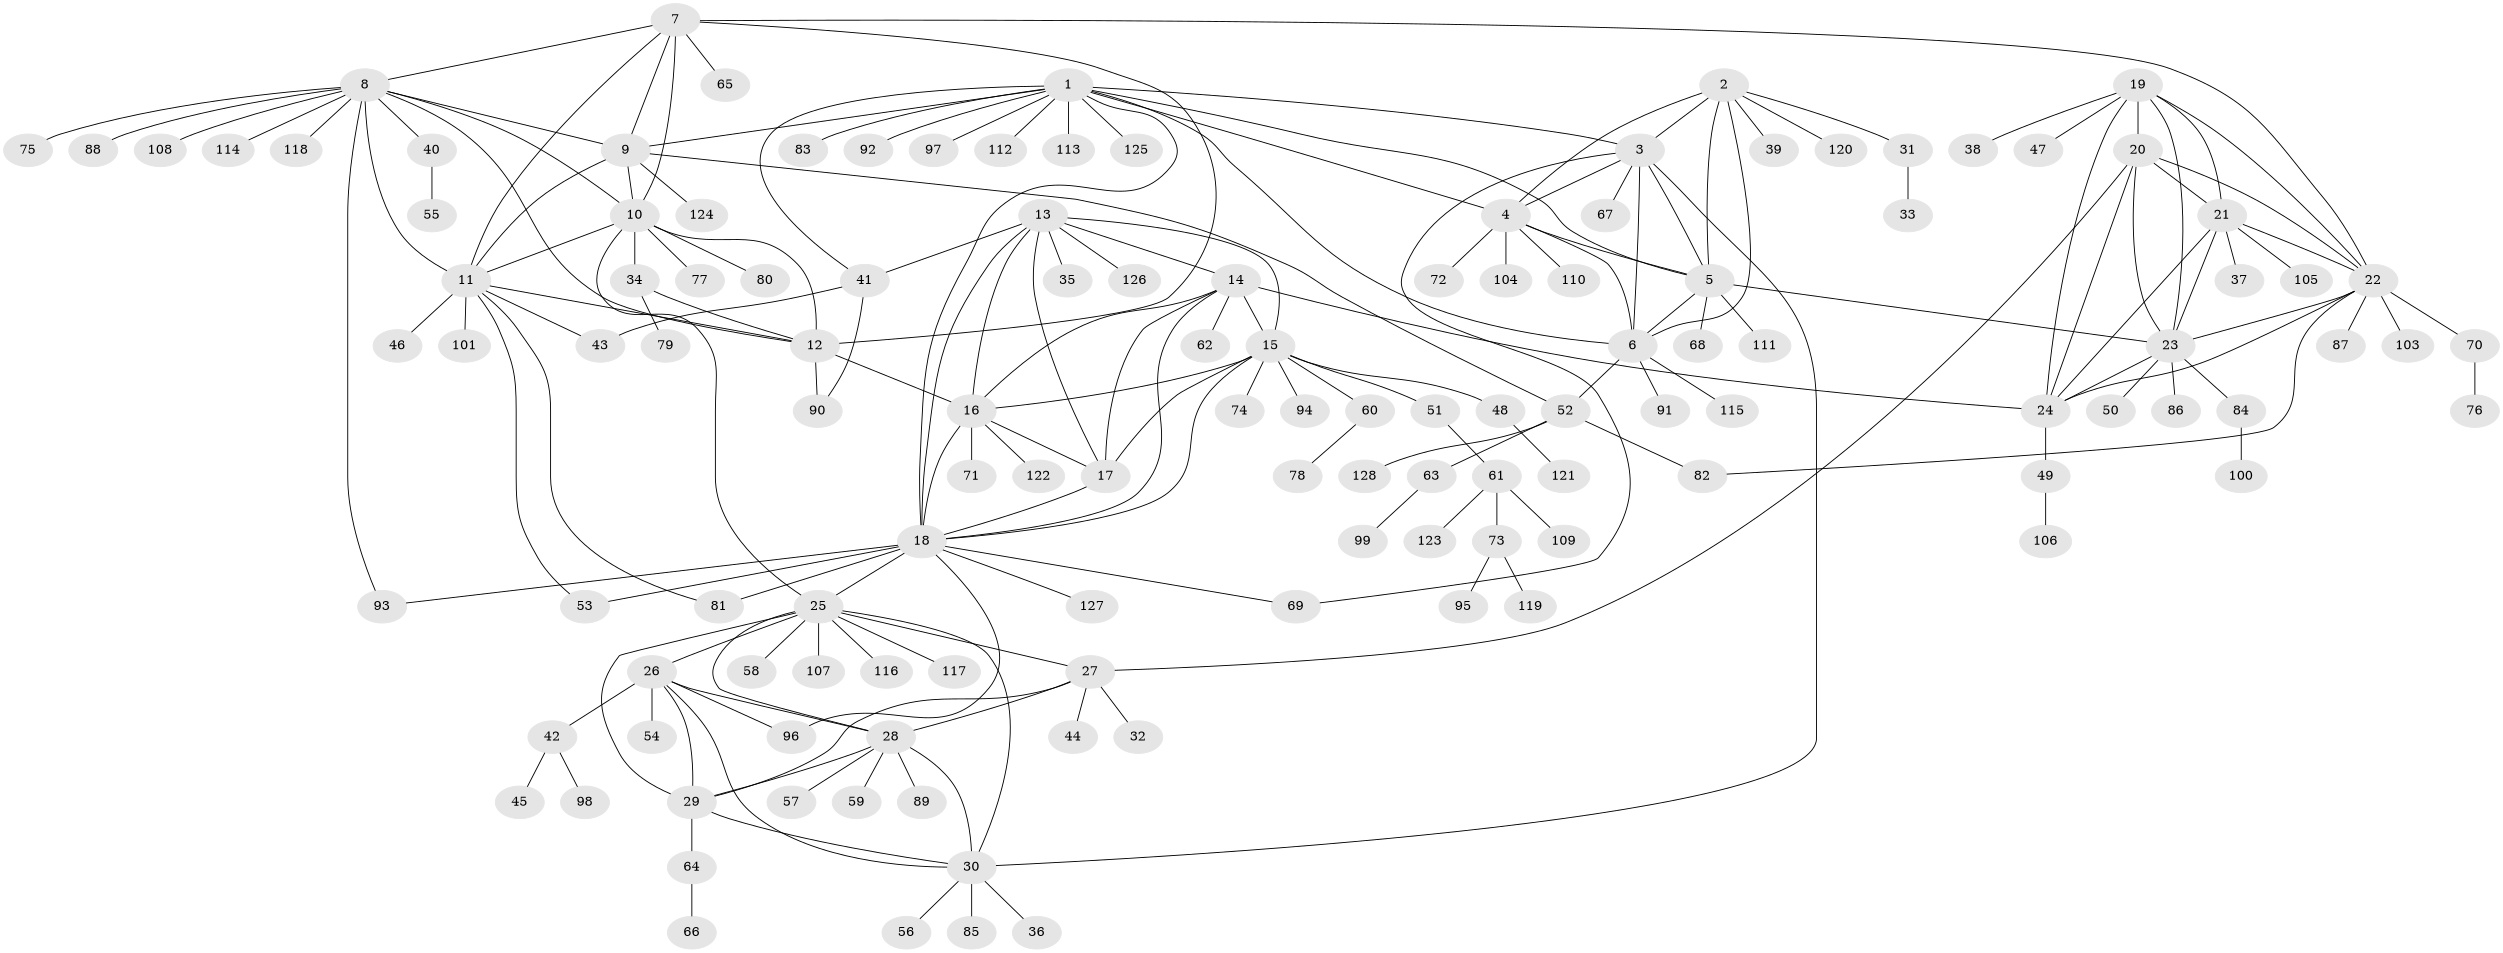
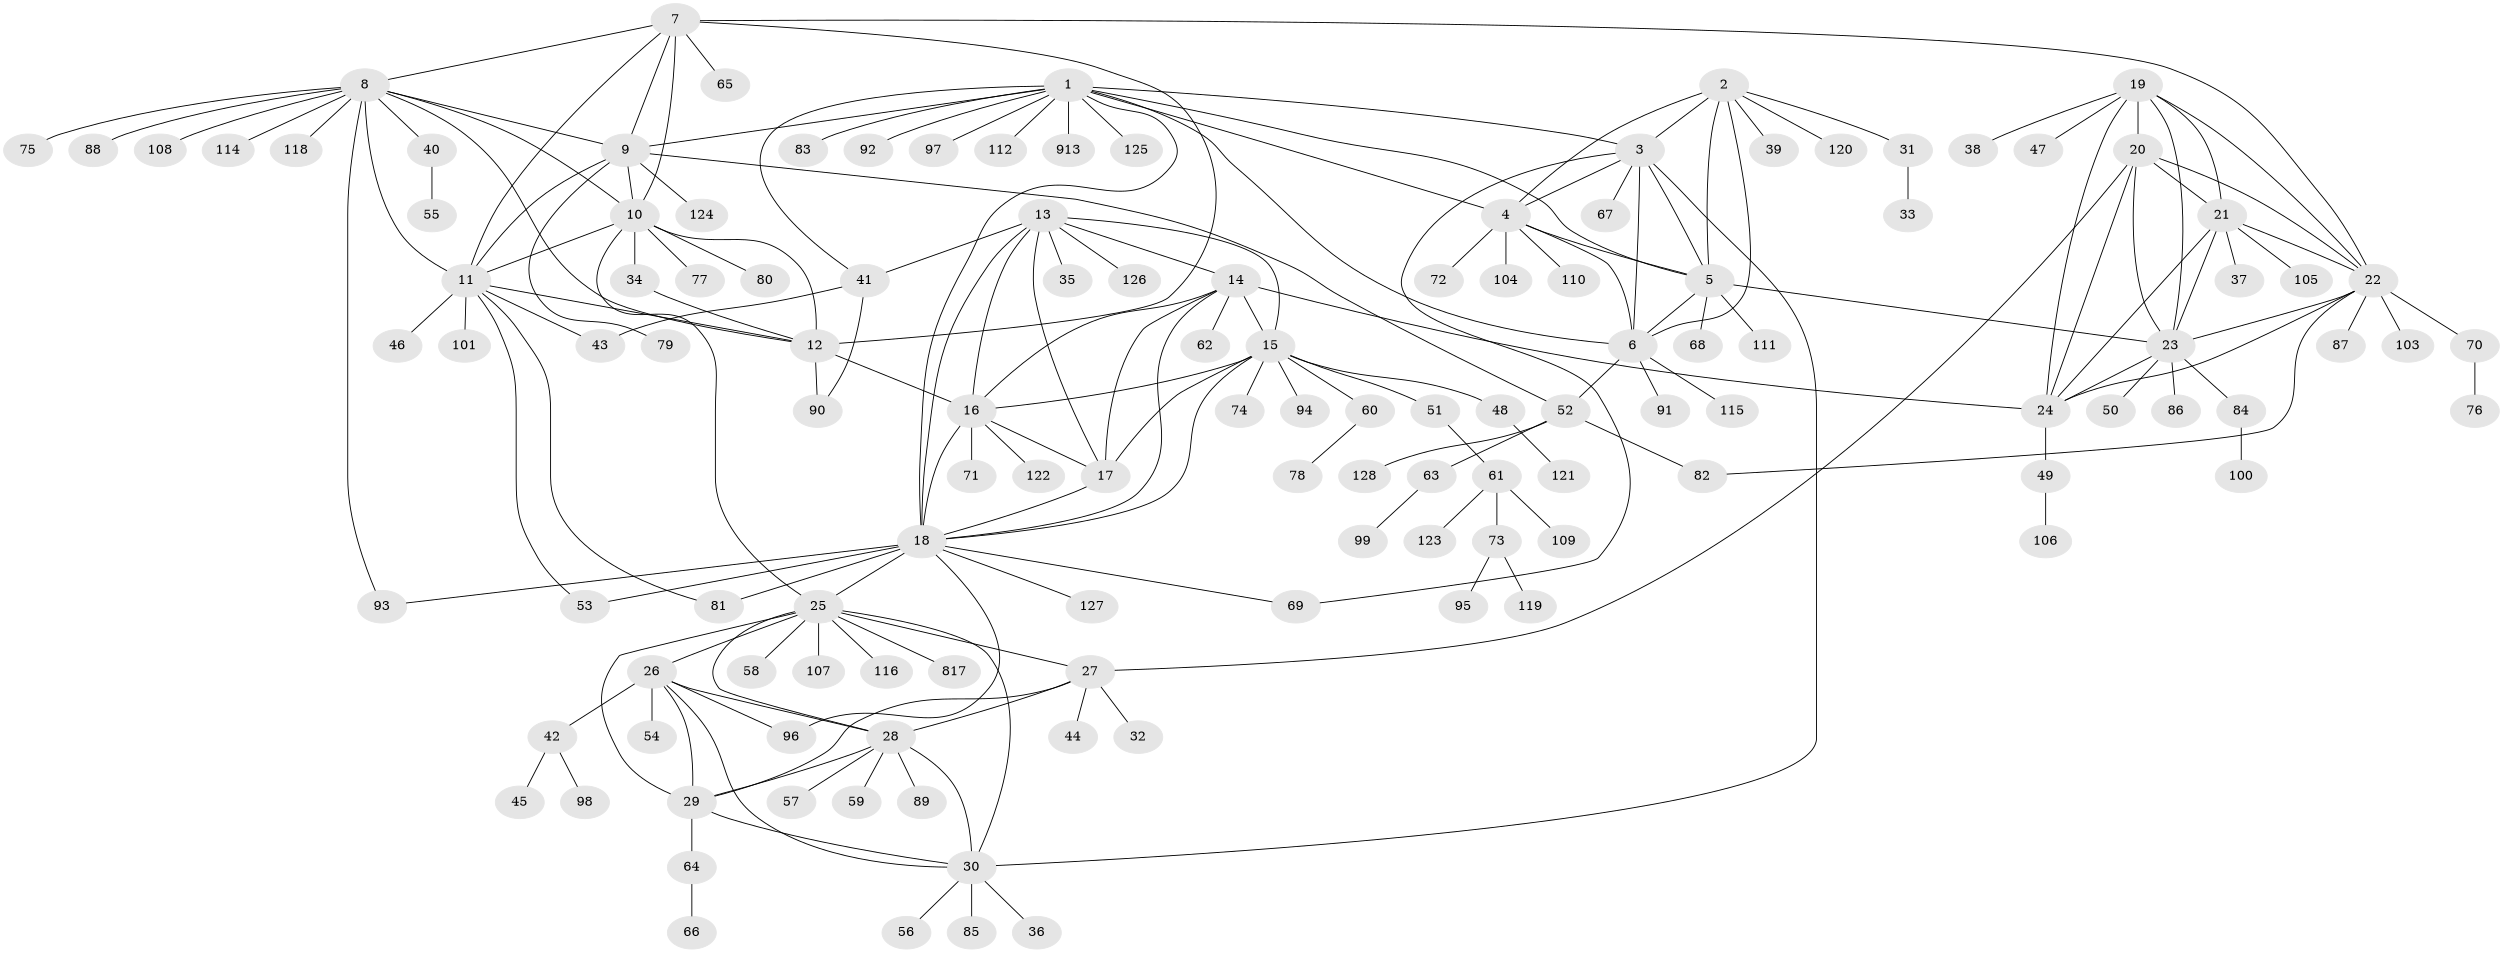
(1069, 150) -> (1069, 150)
(647, 307) -> (530, 275)
(954, 672) -> (954, 672)
